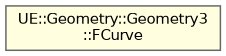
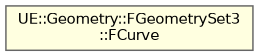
(113, 28) -> (129, 28)
